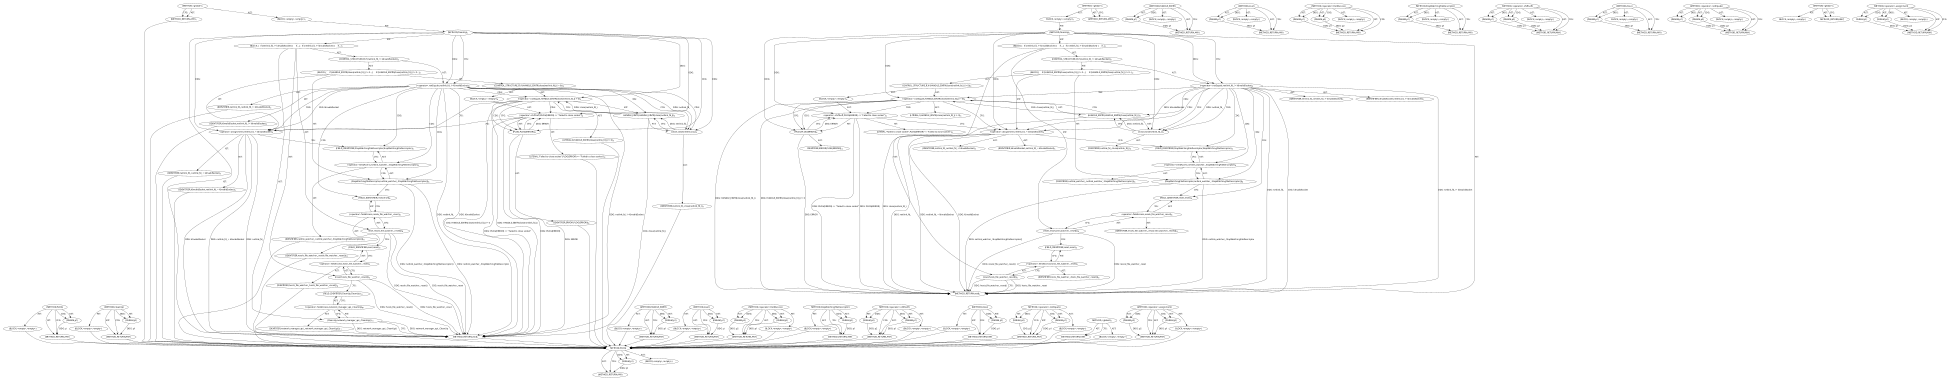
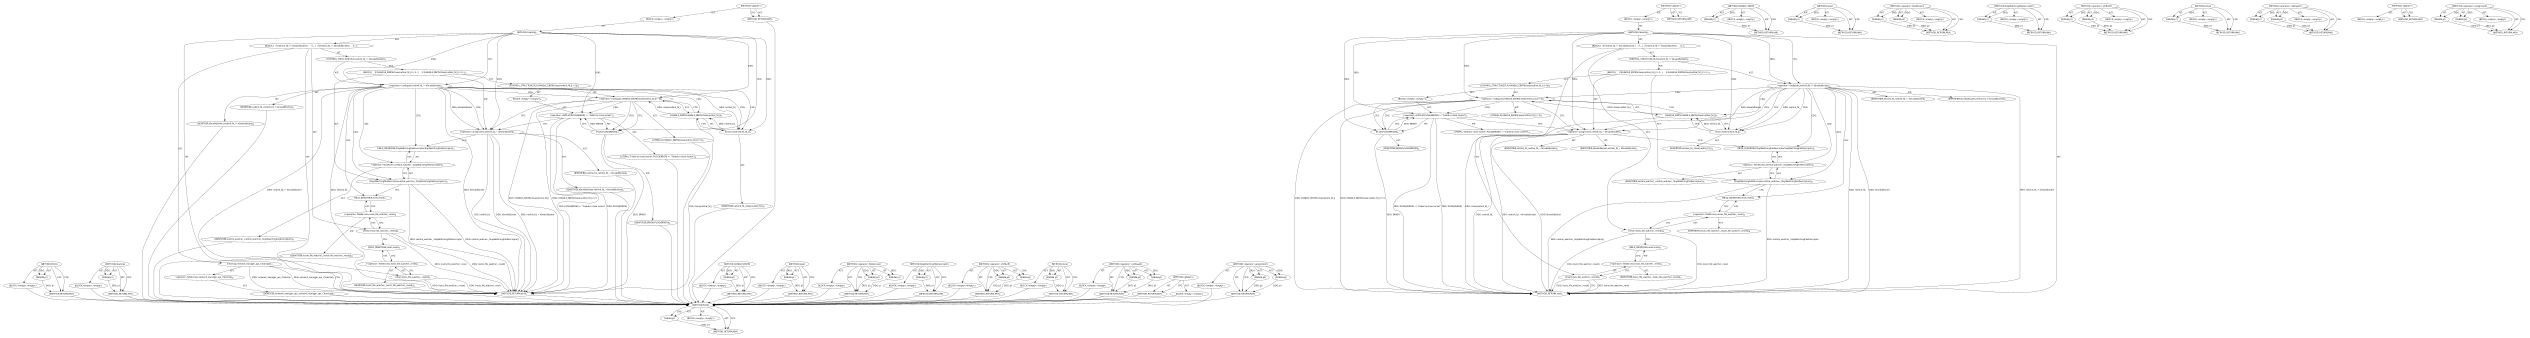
(343, 294) -> none
(336, 314) -> none
